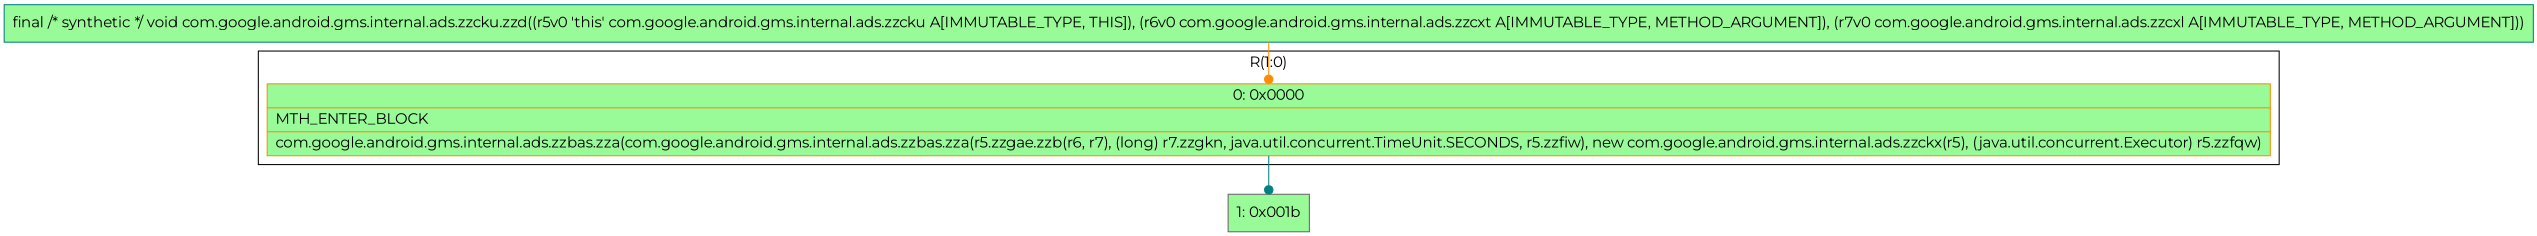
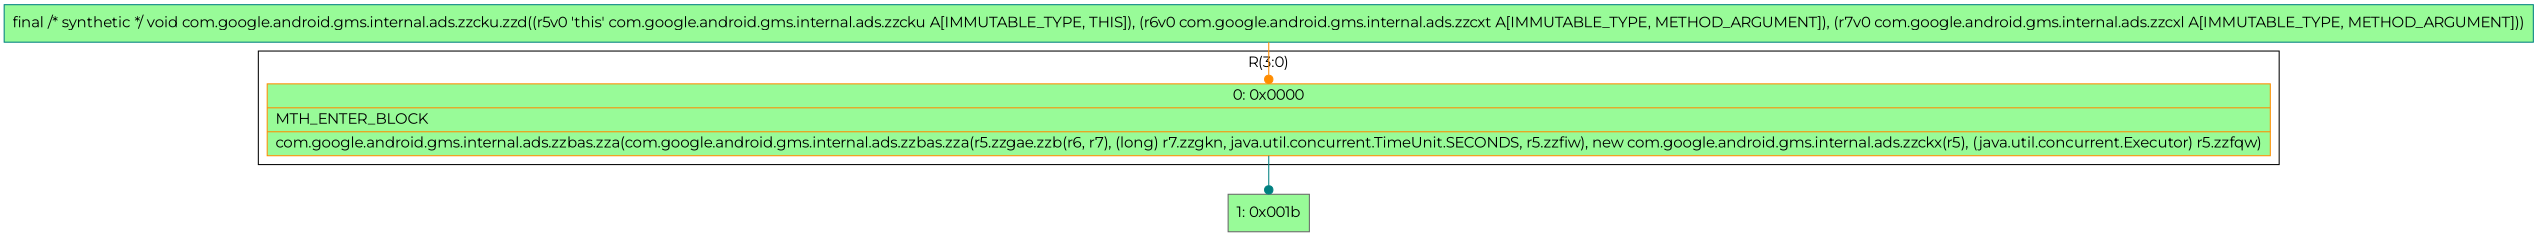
(1269, 63) -> (1269, 63)
